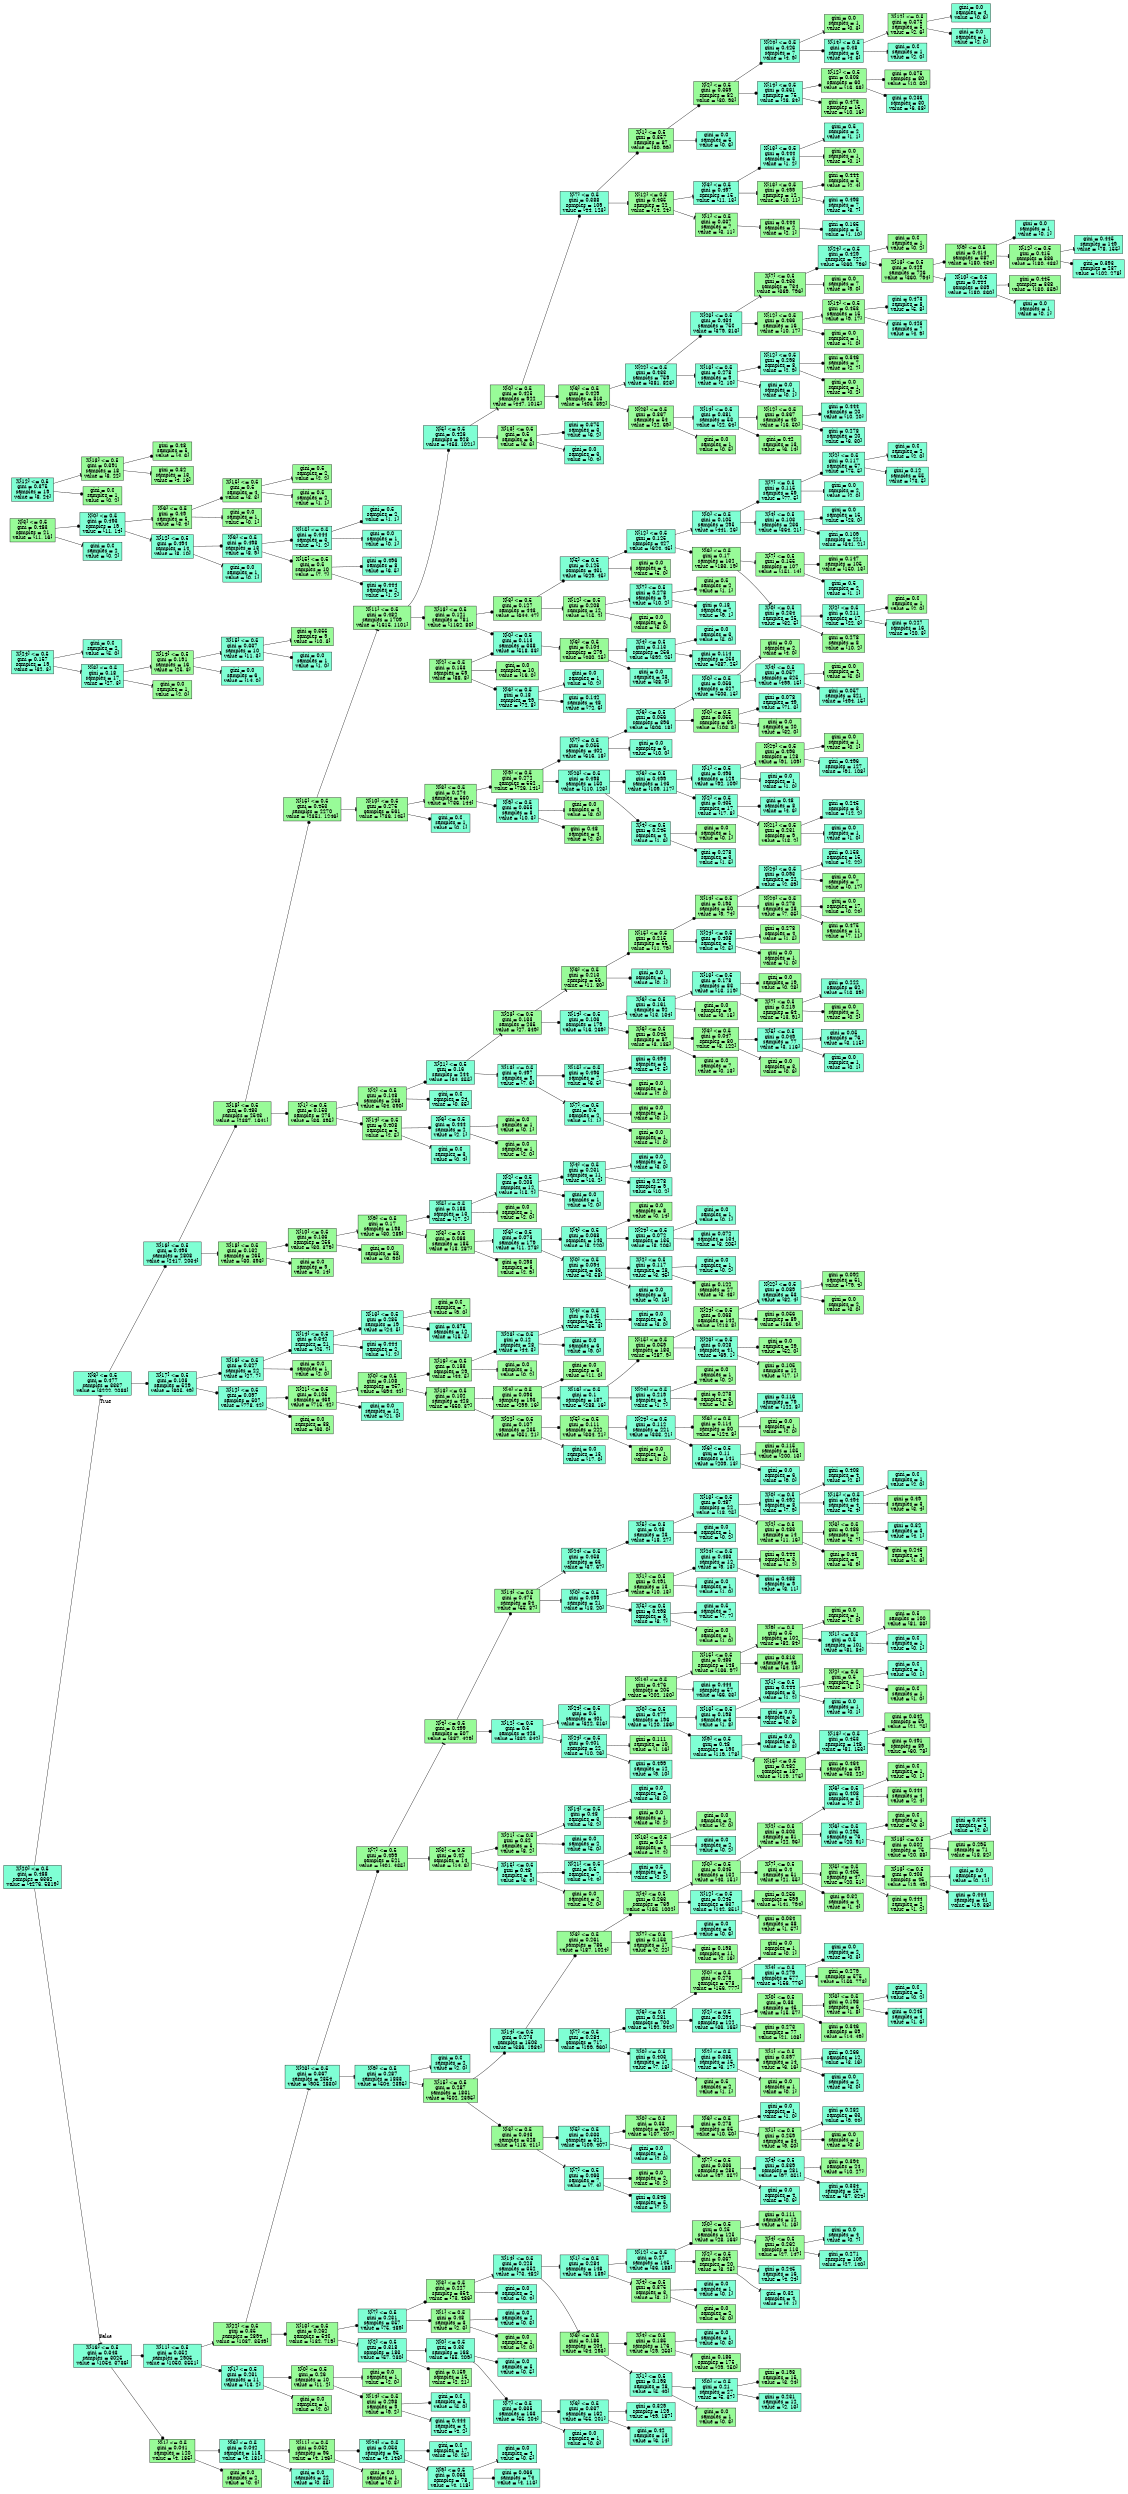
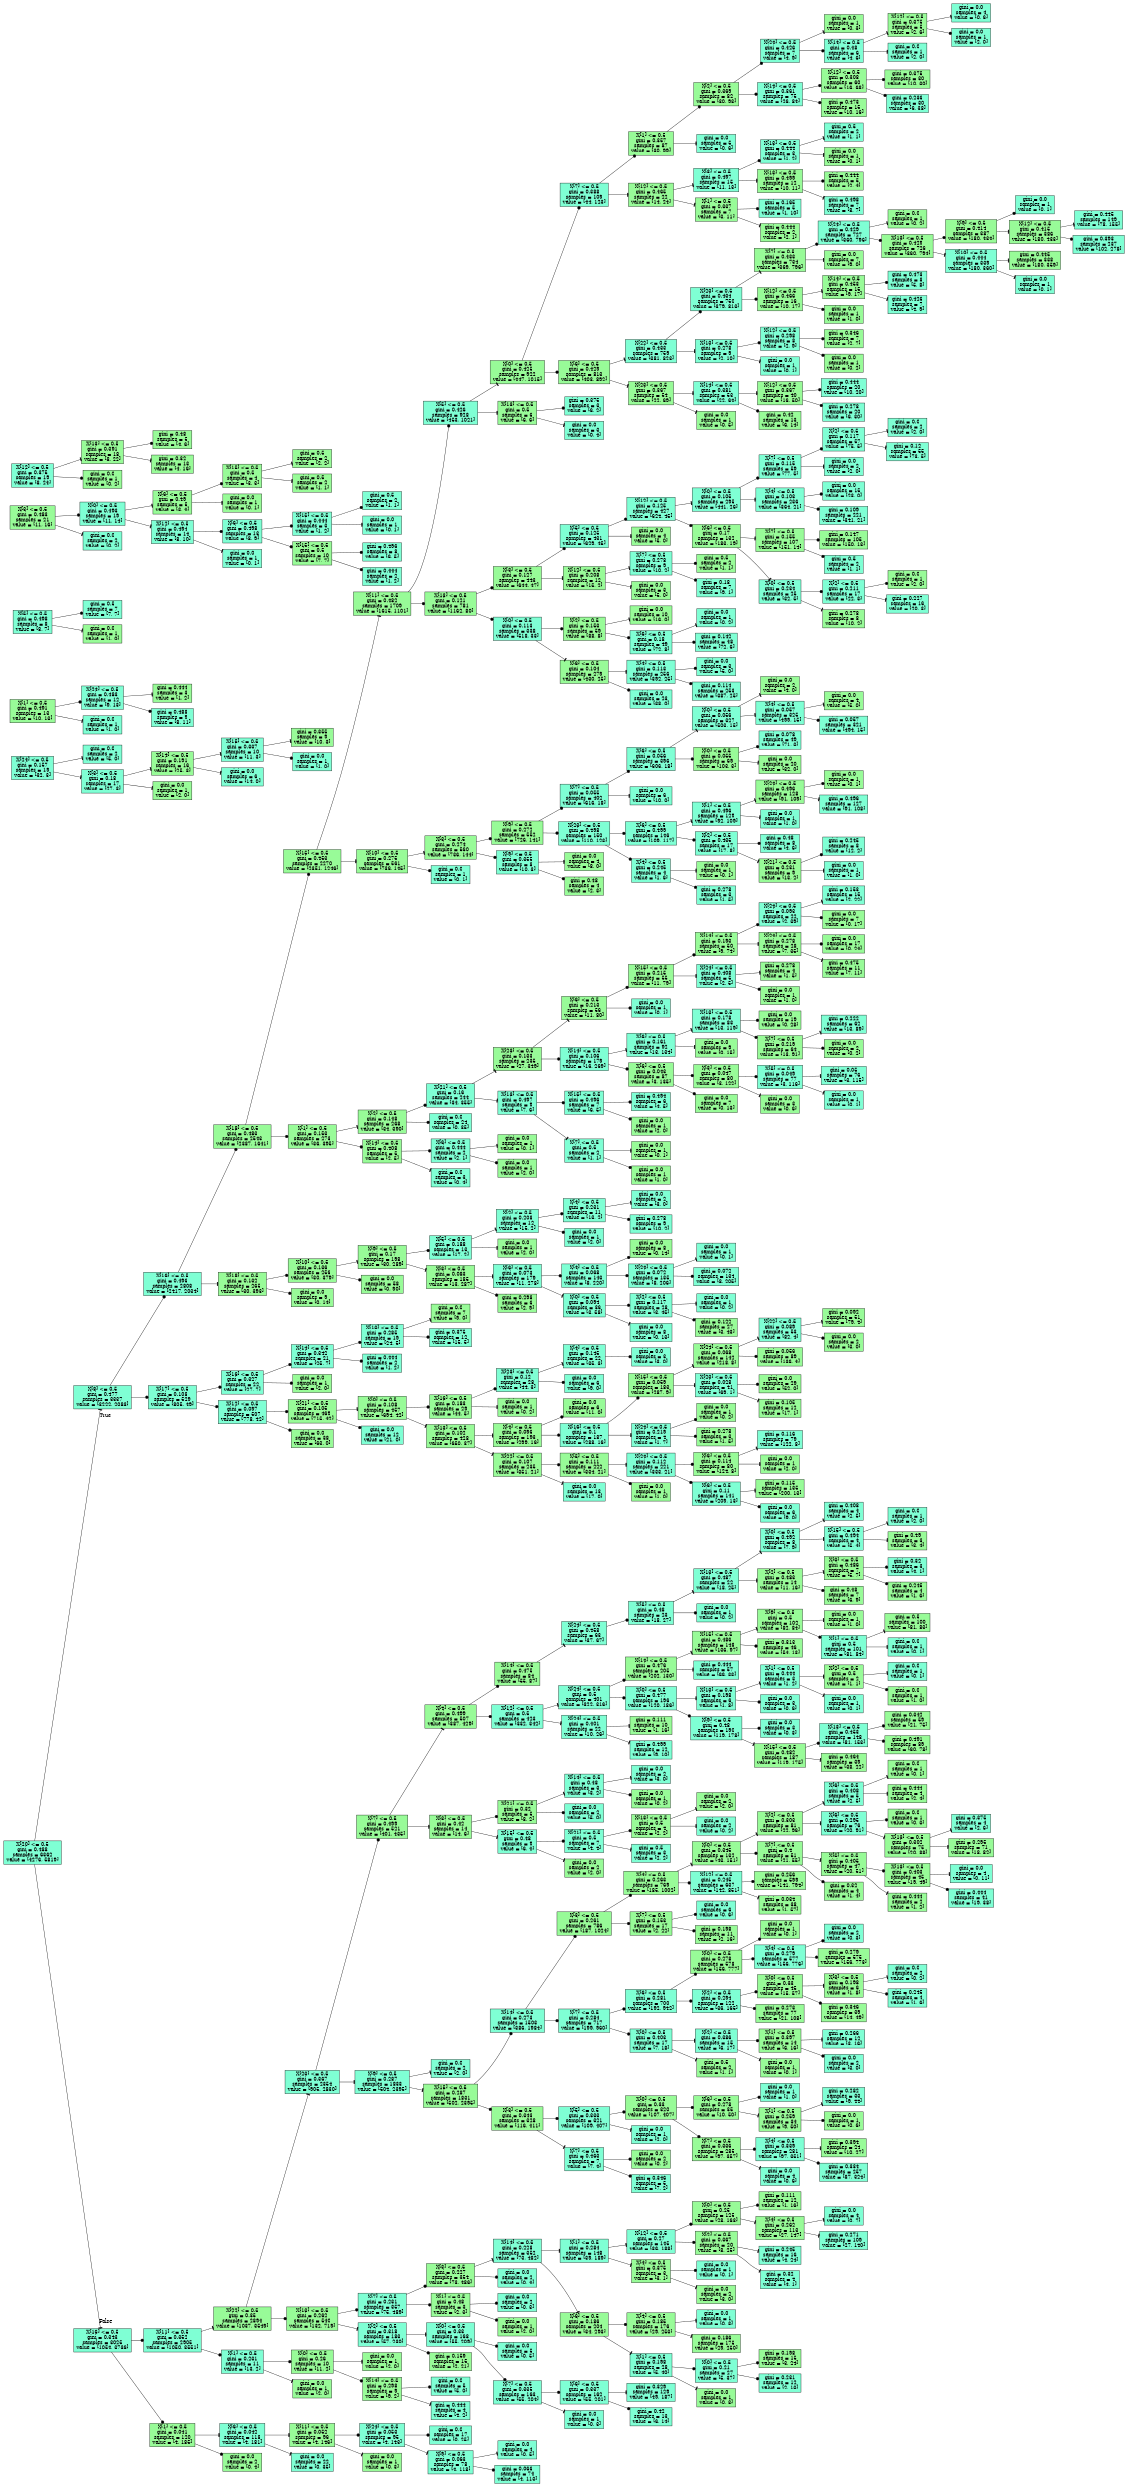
(810, 229) -> (747, 209)
(481, 658) -> (551, 629)
(584, 1601) -> none
